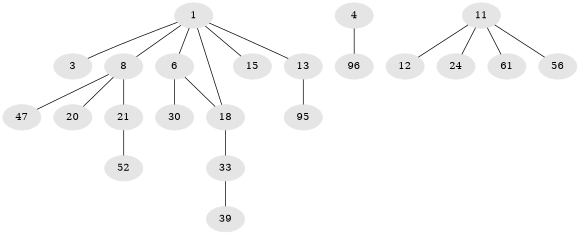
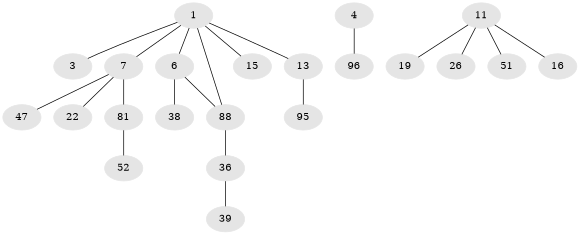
(124, 66) -> (124, 66)
(405, 66) -> (405, 66)
(456, 66) -> (456, 66)
(507, 66) -> (507, 66)
(558, 66) -> (558, 66)
(73, 117) -> (73, 117)
(124, 117) -> (124, 117)
(175, 117) -> (175, 117)
(226, 117) -> (226, 117)
(226, 168) -> (226, 168)
